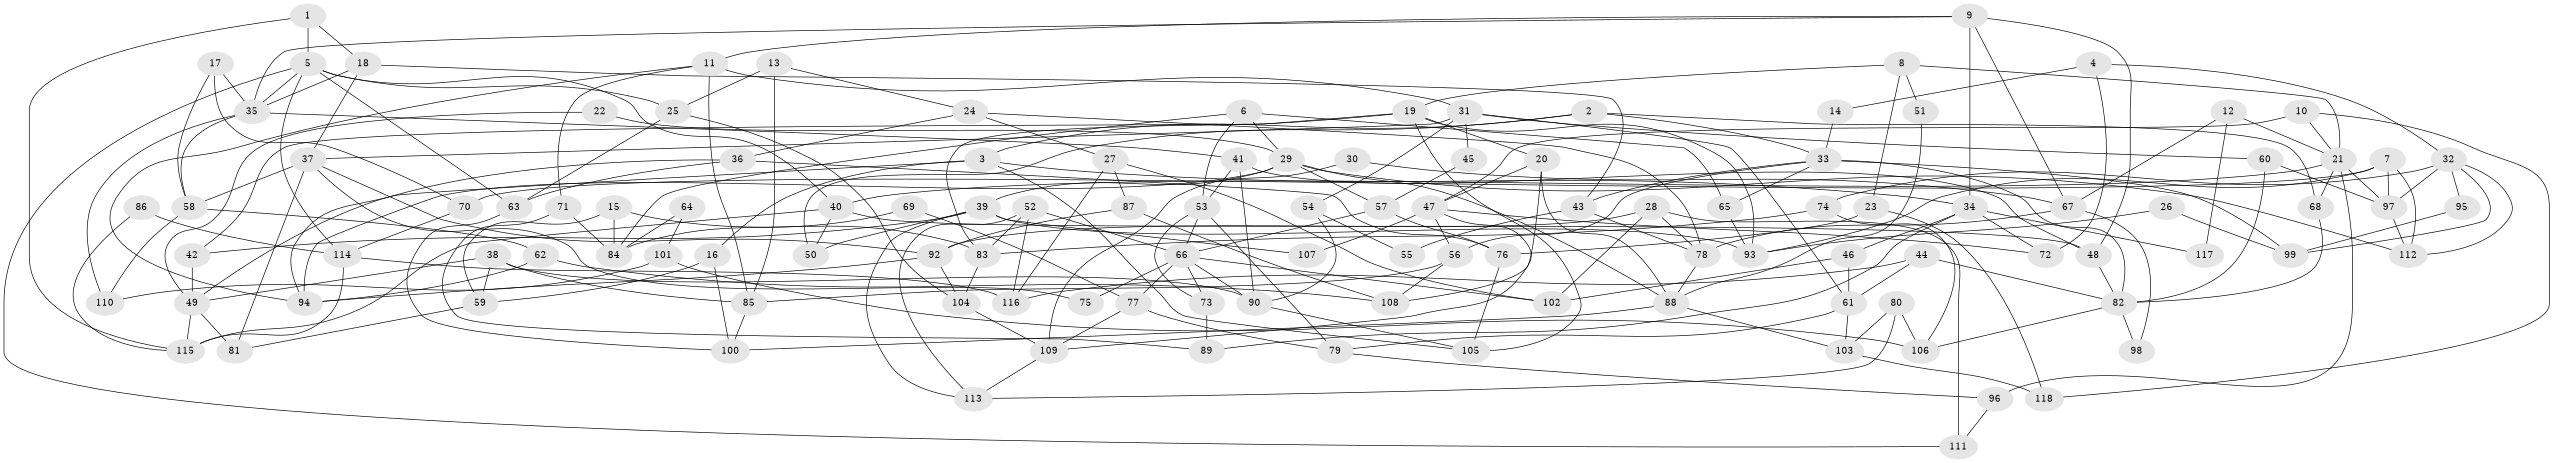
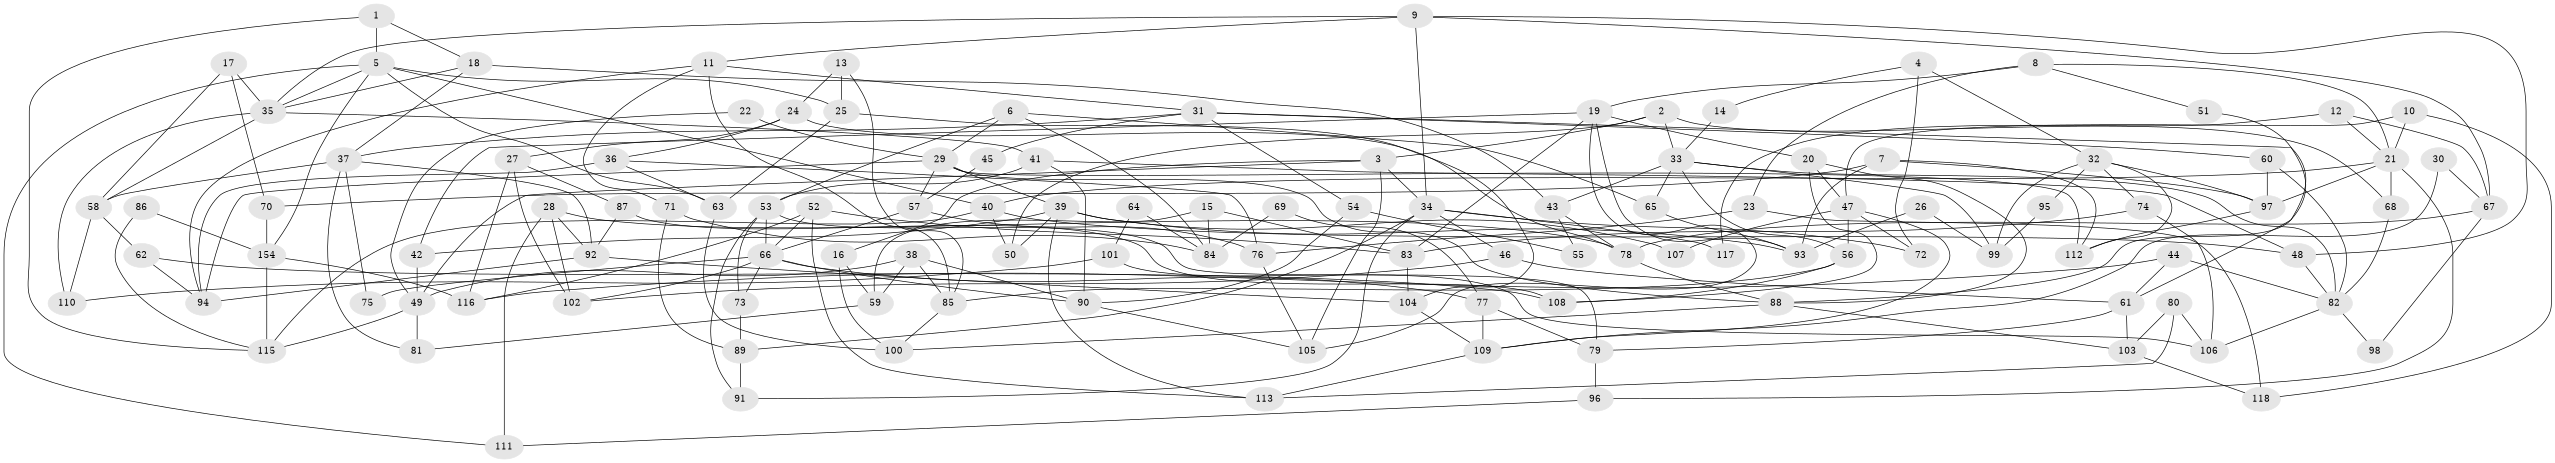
(343, 255) -> (267, 255)
none -> (740, 399)
